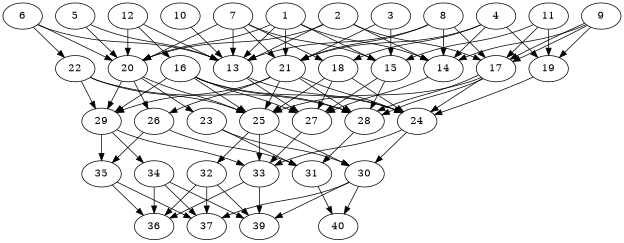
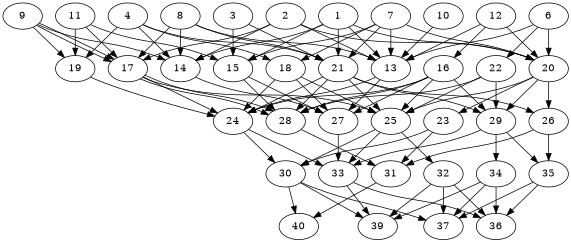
(75, 16) -> none
